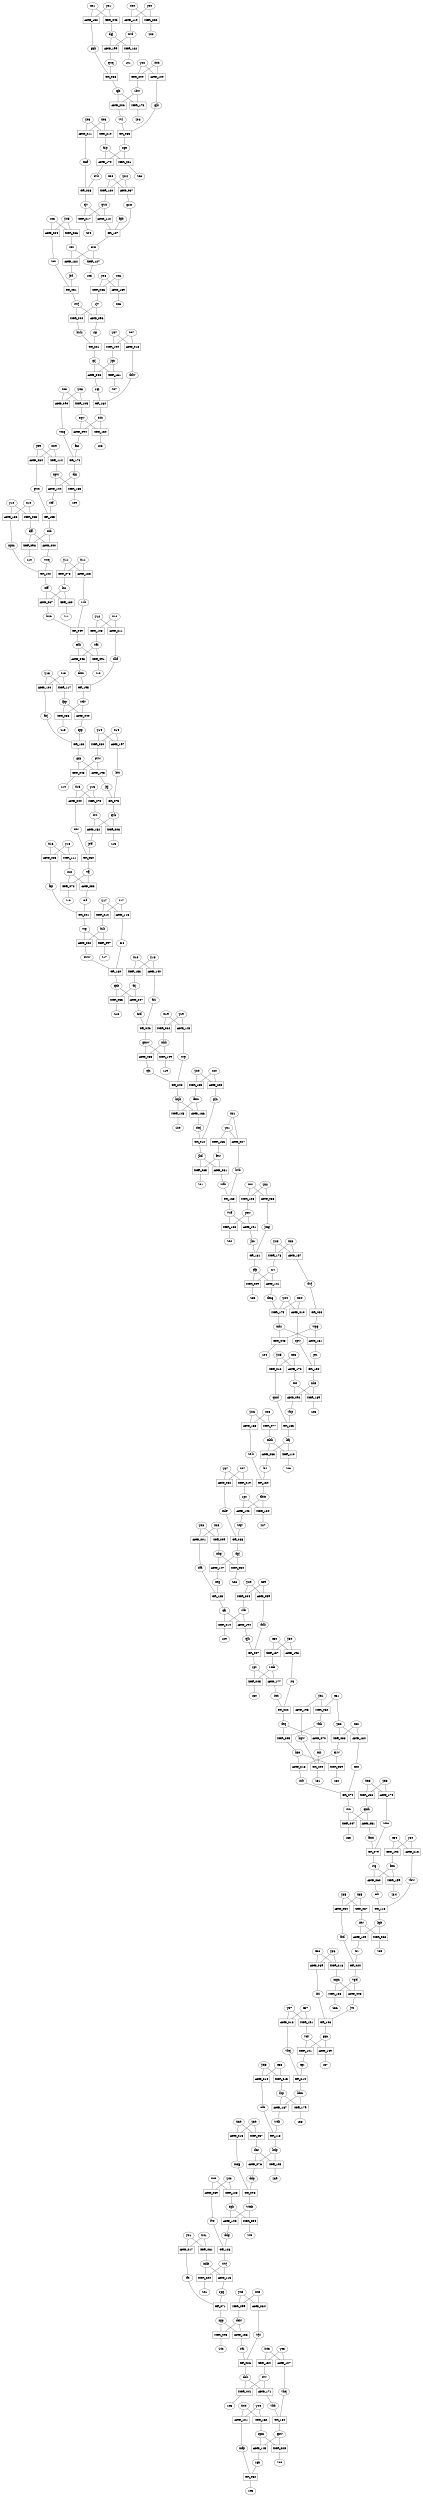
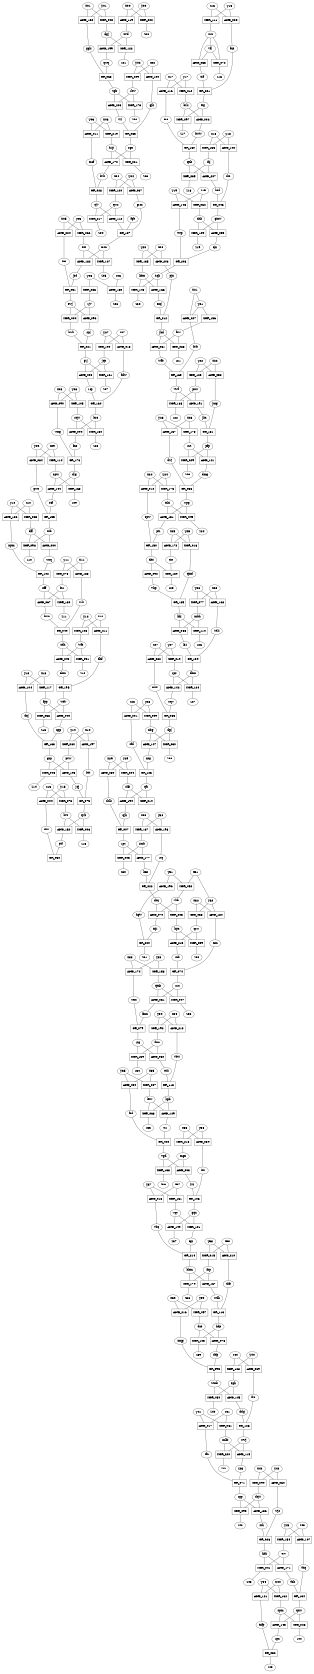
(93, 262) -> (104, 262)
(109, 283) -> none
(88, 865) -> (210, 42)
(274, 1305) -> (196, 482)
(294, 1391) -> none
(224, 1639) -> none
